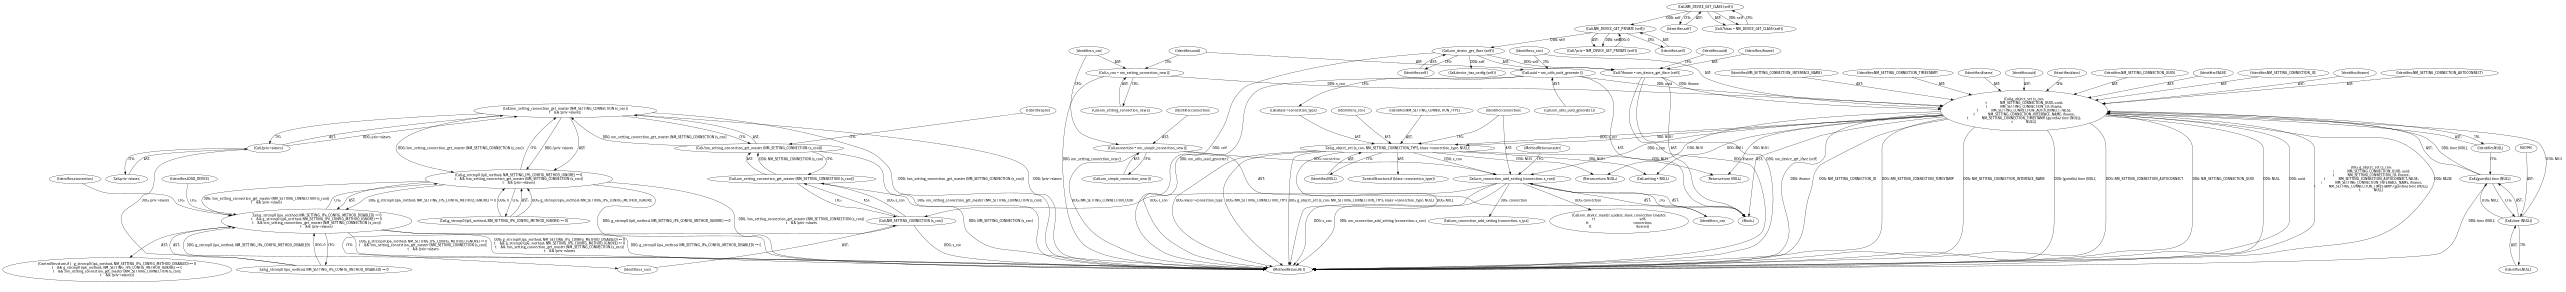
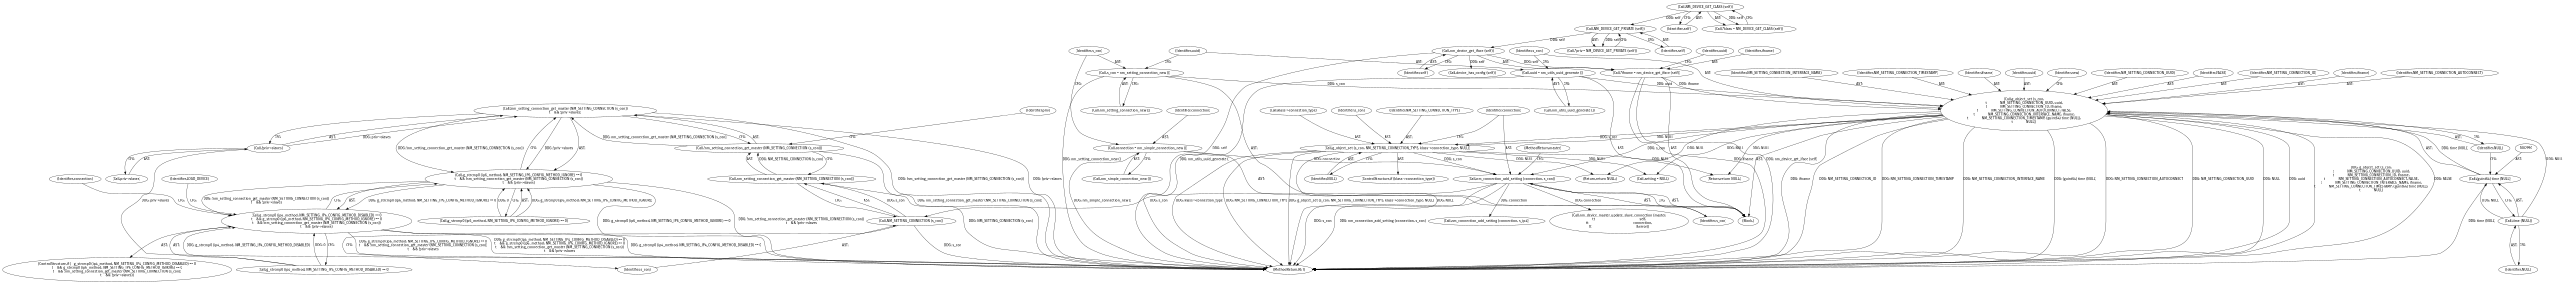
(1624, 40) -> (1624, 40)
(2067, 73) -> (2067, 73)
(1370, 81) -> (1566, 91)
(2527, 184) -> (2509, 163)
none -> (1476, 197)
(1103, 201) -> (1103, 201)
